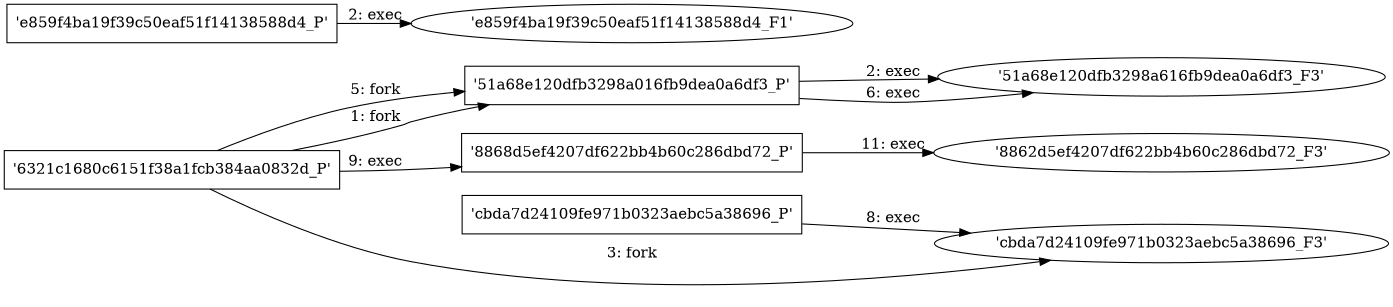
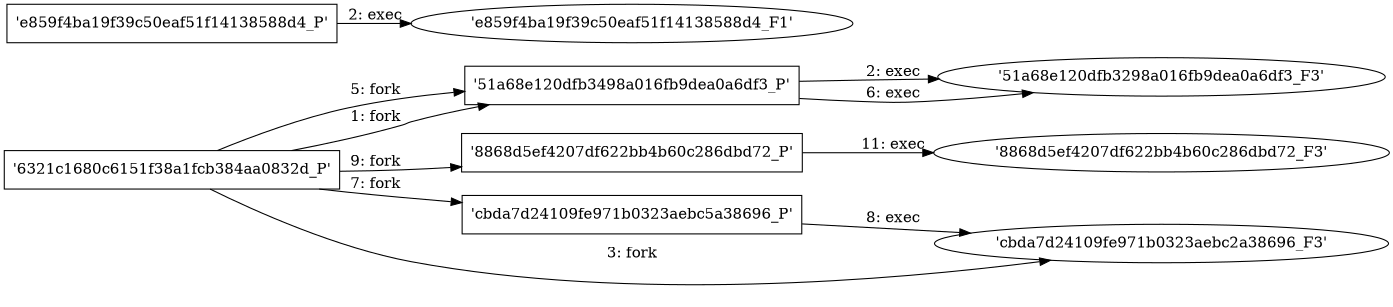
(1162, 77) -> (1162, 77)
(632, 85) -> (632, 85)
(1162, 153) -> (1162, 153)
(375, 162) -> (375, 162)
none -> (385, 196)
(1162, 244) -> (1162, 244)
